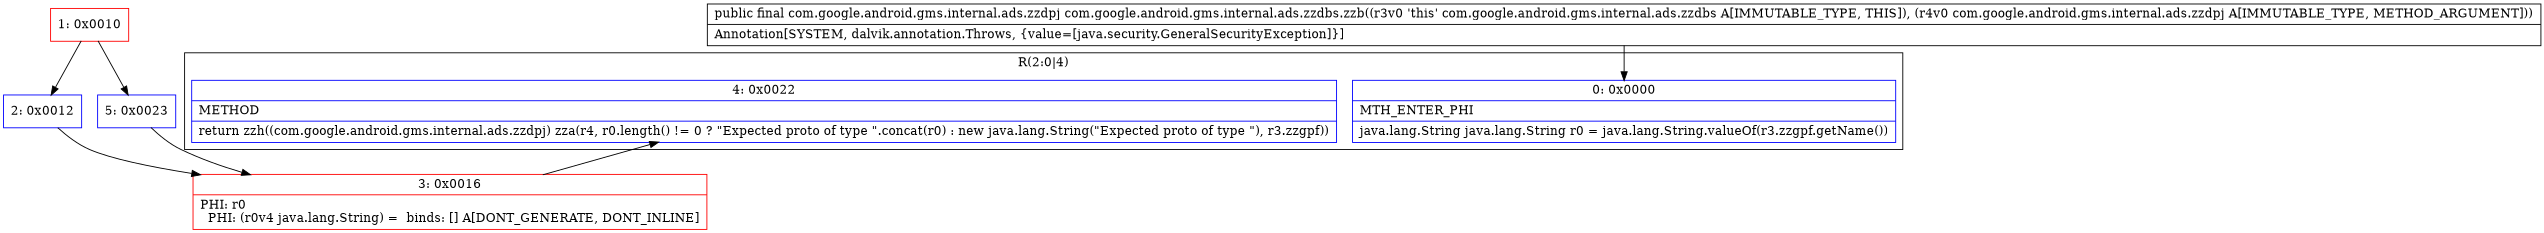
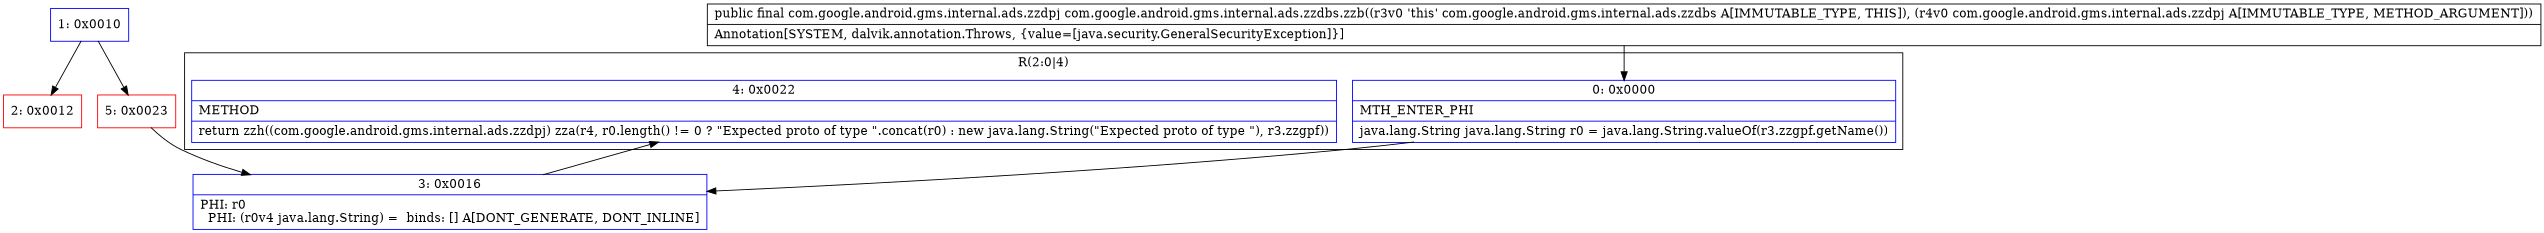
(90, 25) -> (90, 25)
(43, 111) -> (43, 111)
(137, 111) -> (137, 111)
(121, 160) -> (1065, 172)
(450, 202) -> (450, 202)
